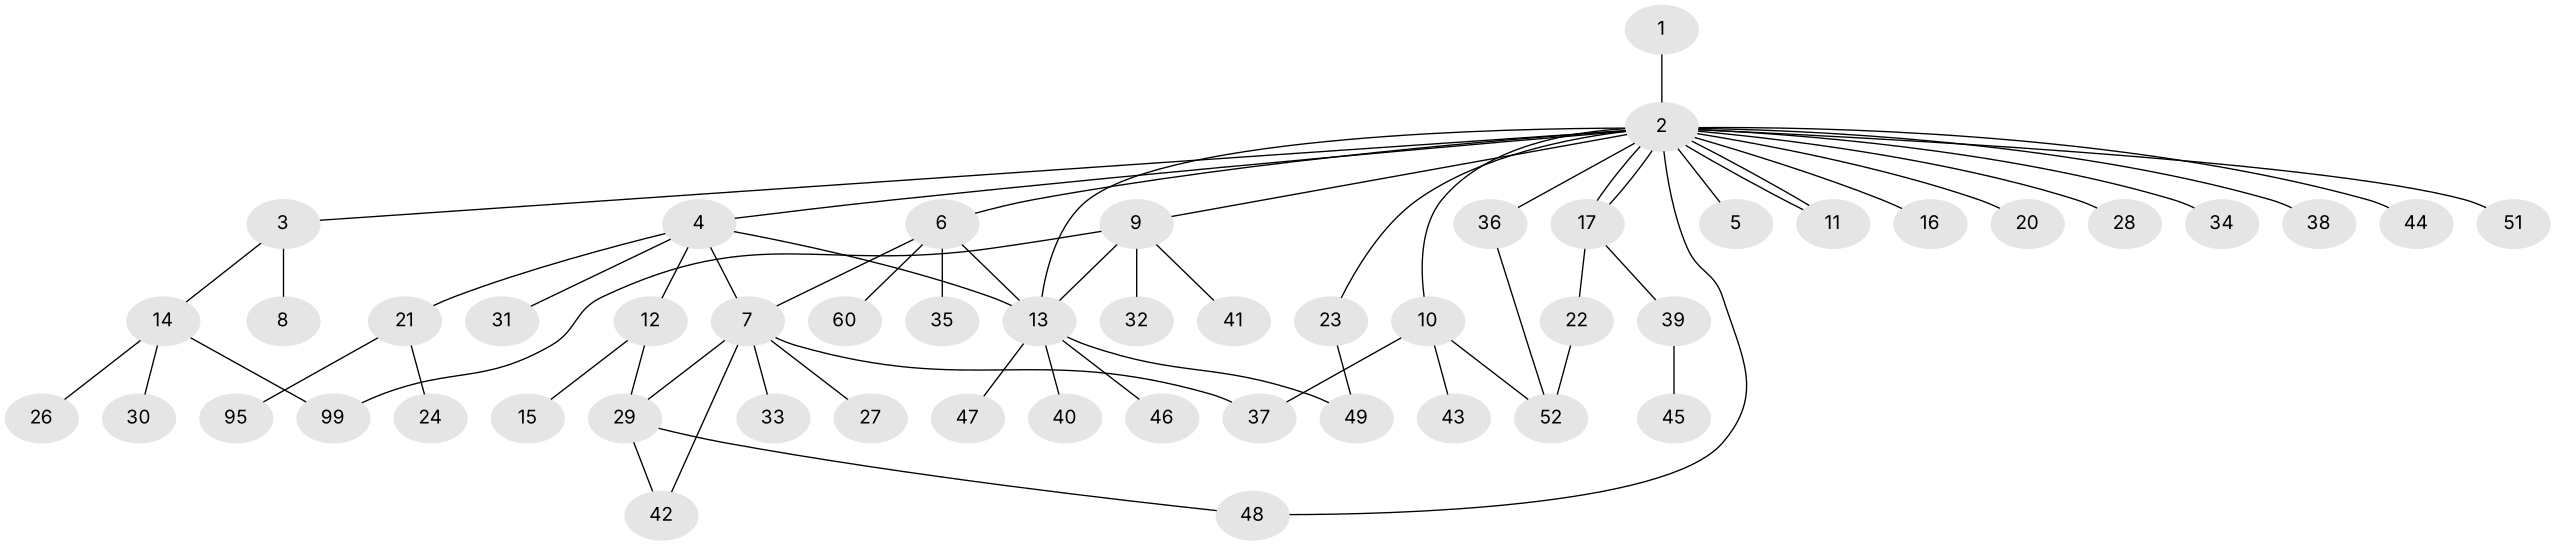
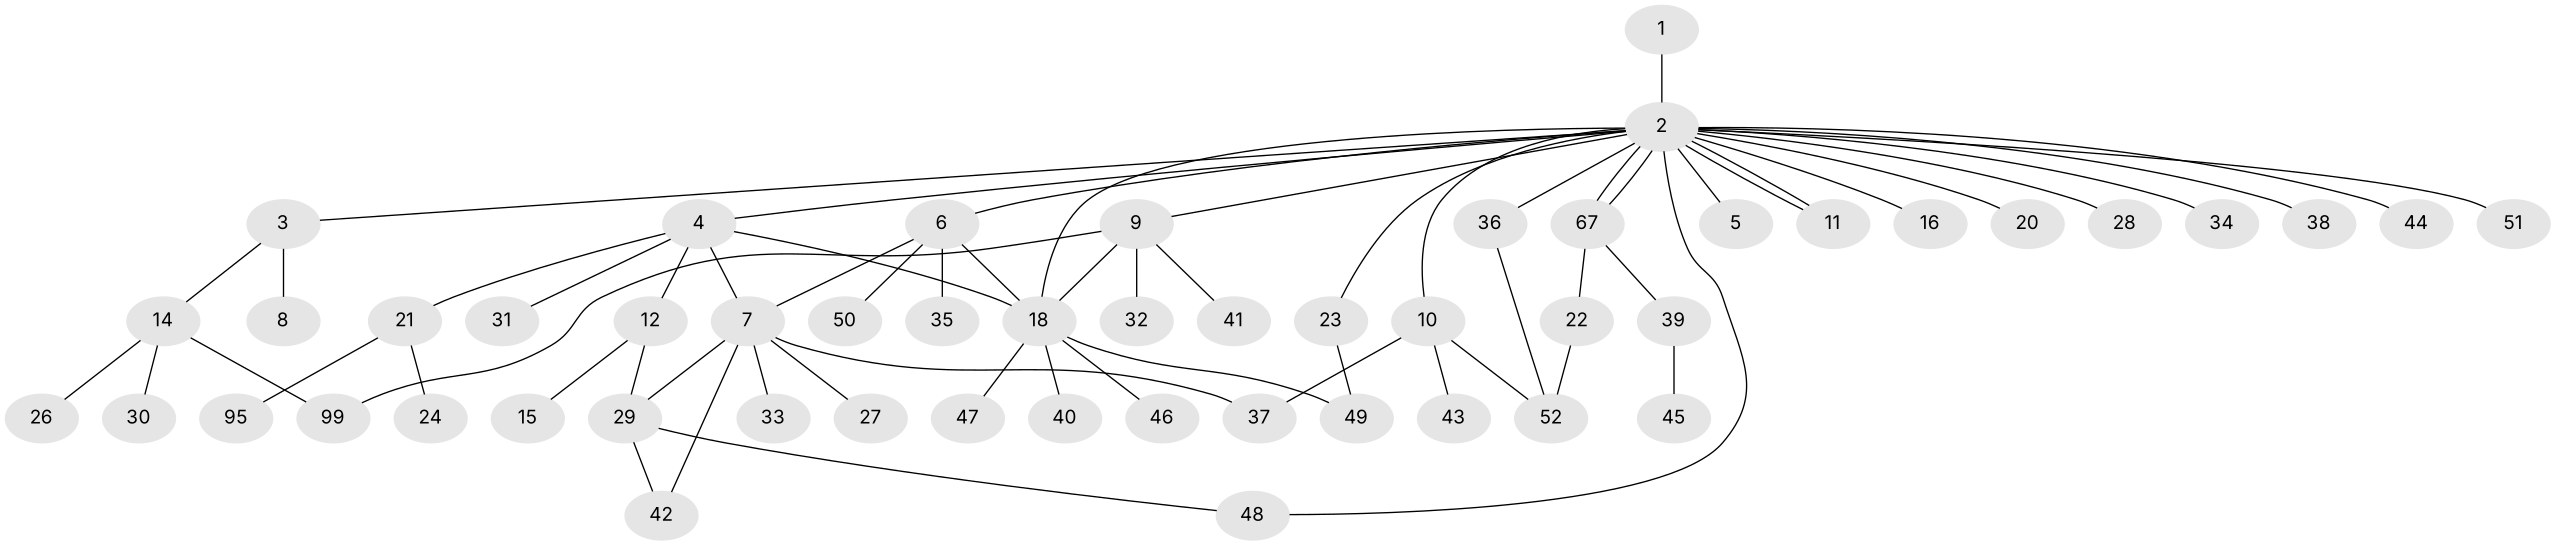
(1588, 224) -> (1588, 224)
(845, 321) -> (845, 321)
(1040, 321) -> (1040, 321)
